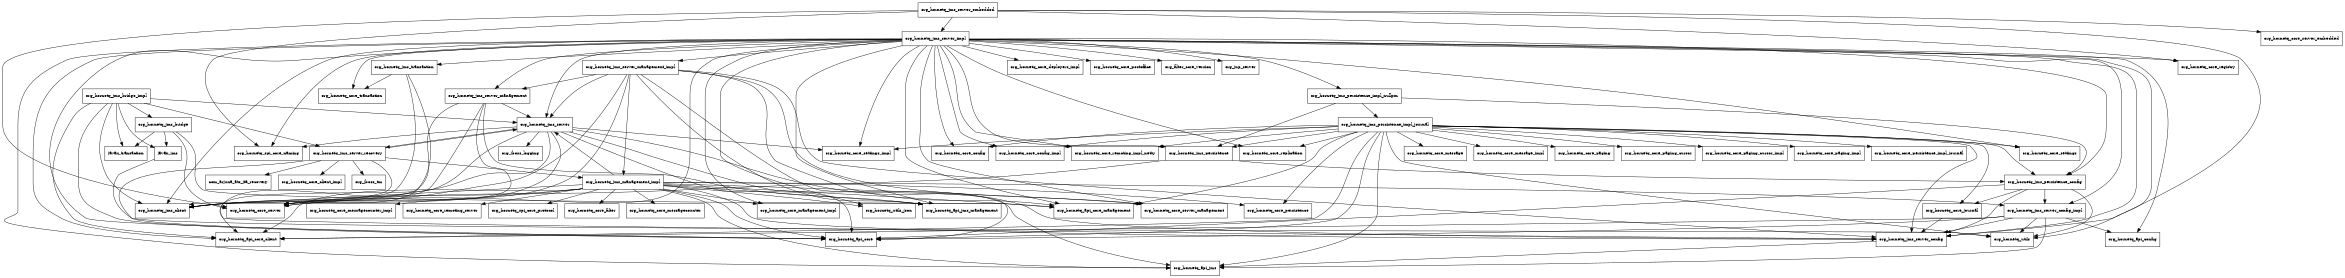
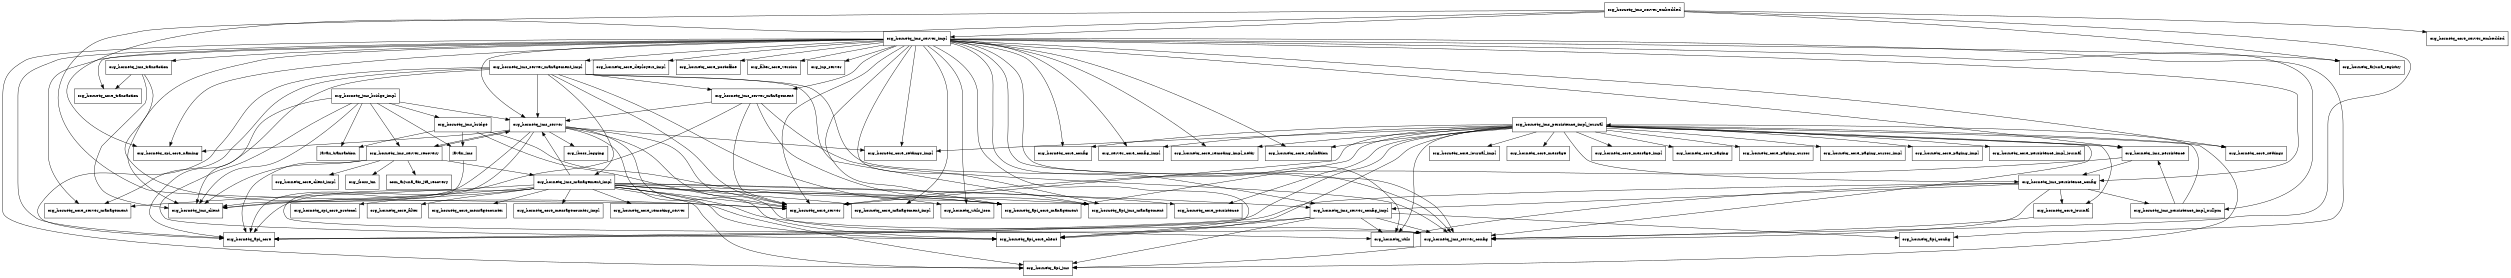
(2208, 67) -> (2372, 67)
(1761, 113) -> (2116, 196)
(1030, 153) -> (1131, 153)
none -> (1464, 153)
none -> (1218, 171)
